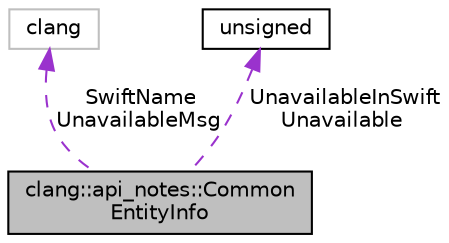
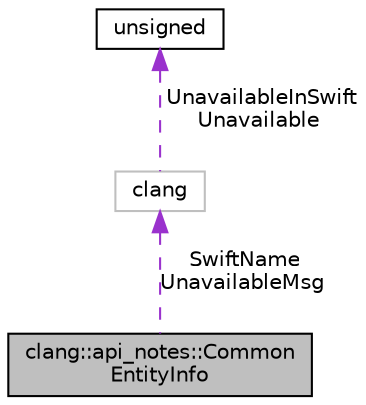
(226, 124) -> (160, 121)
